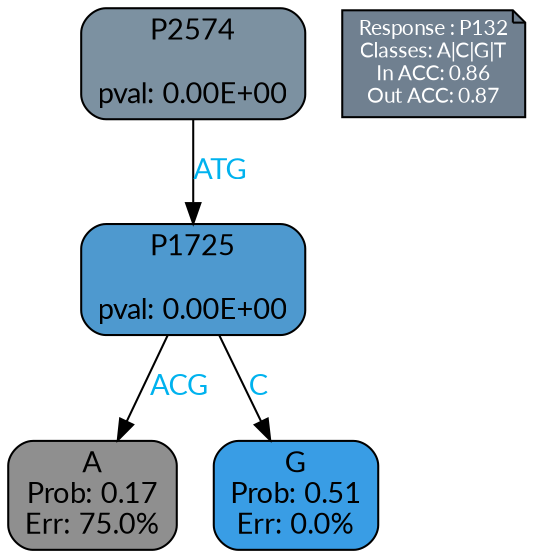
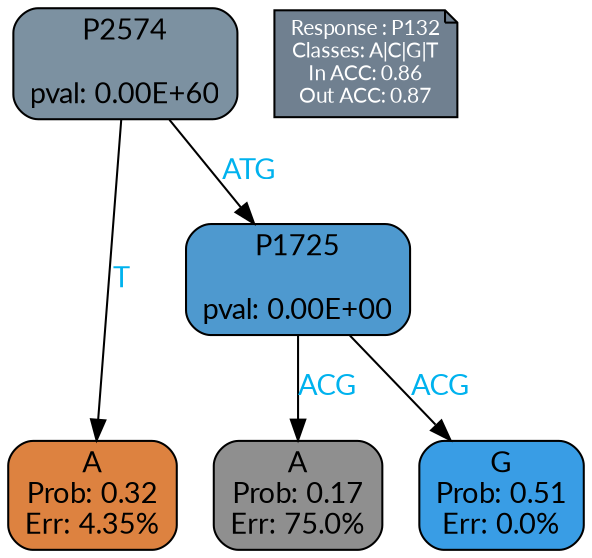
(193, 64) -> (125, 64)
(259, 387) -> (441, 387)
none -> (92, 495)
